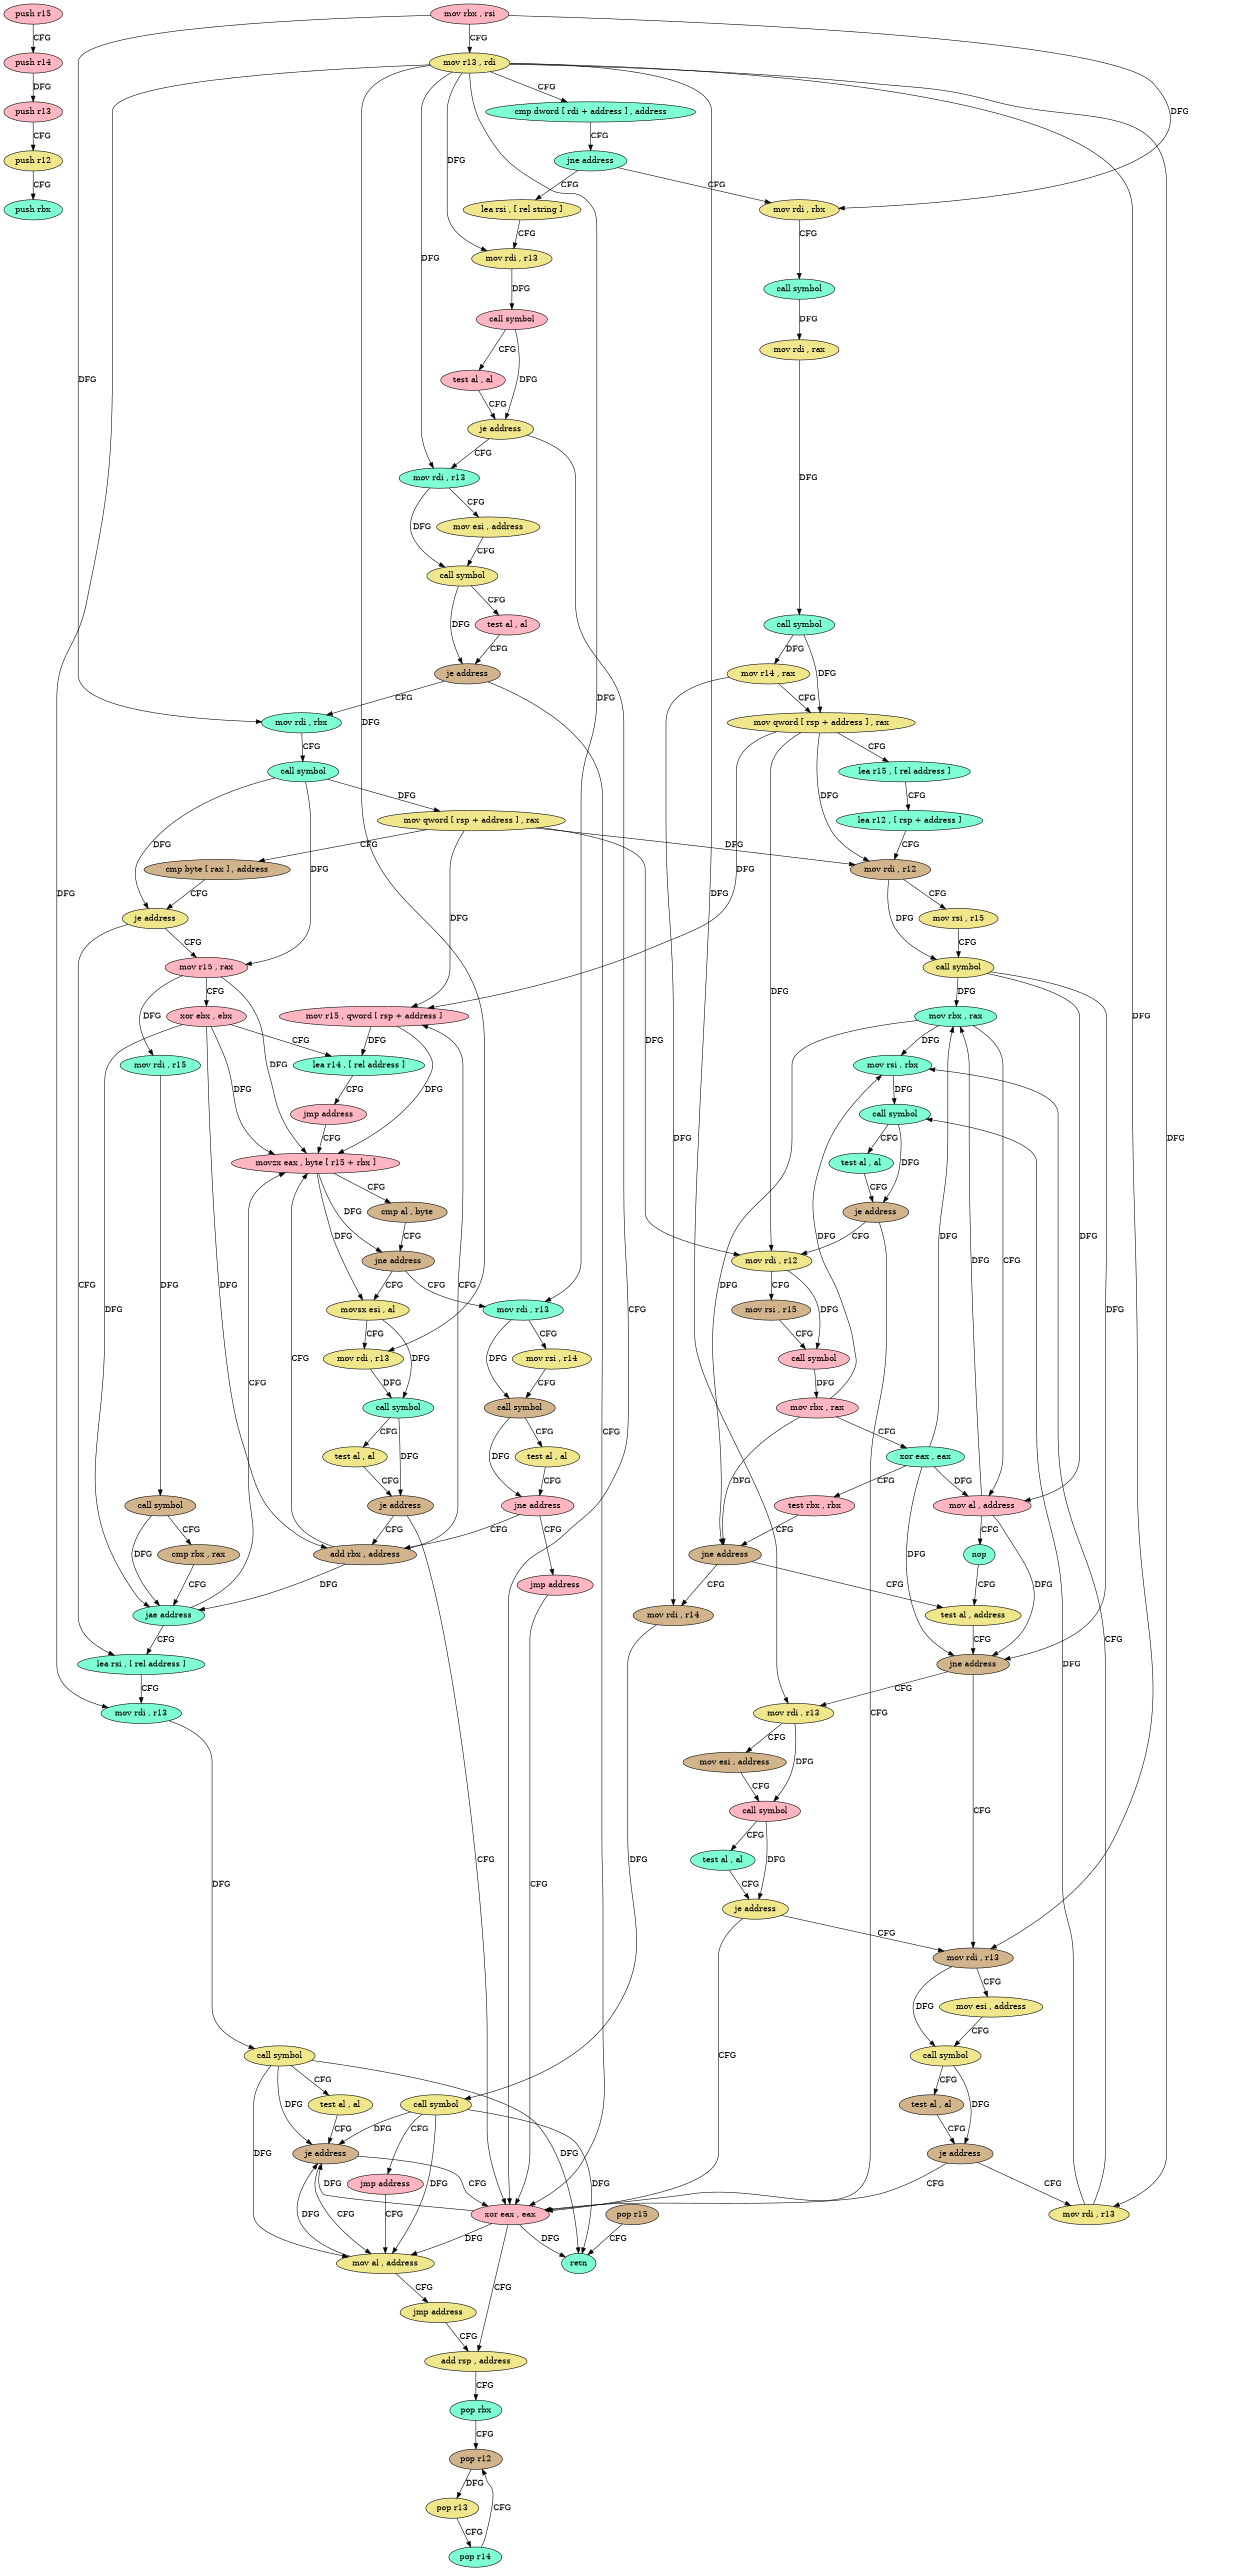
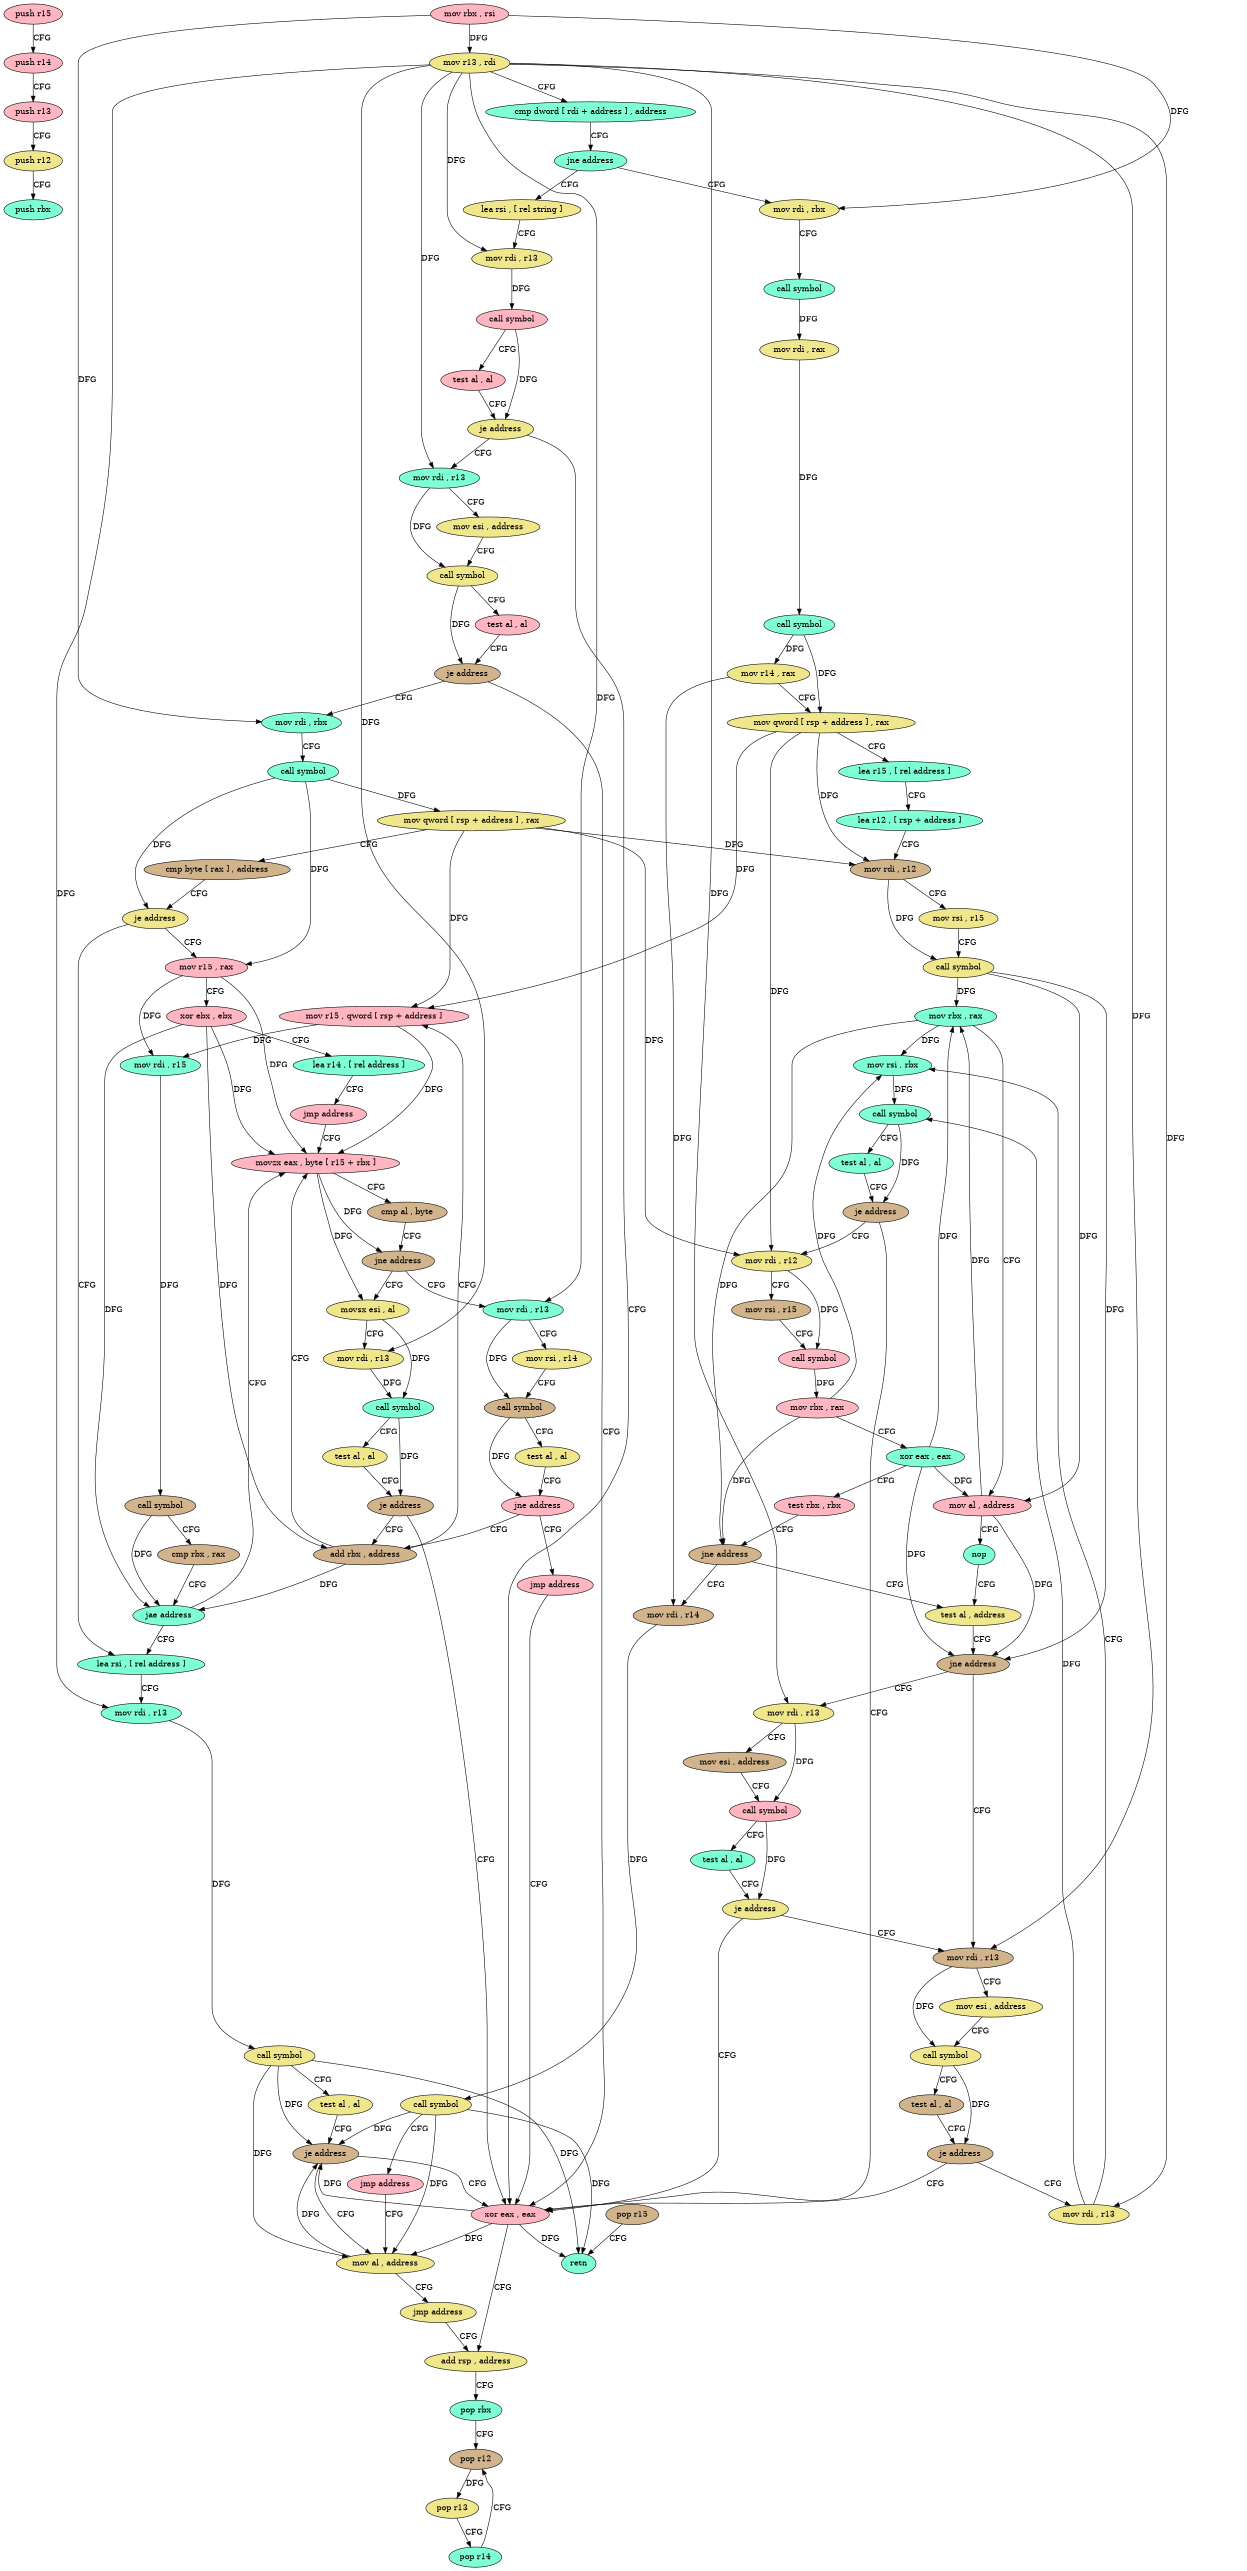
(479, 39) -> (479, 39)
(42, 87) -> (42, 87)
(367, 1038) -> (252, 1037)
